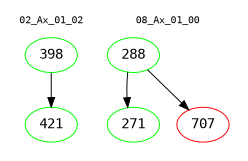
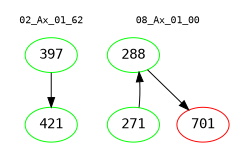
(52, 21) -> (52, 21)
(51, 55) -> (51, 55)
(127, 85) -> (140, 95)
(203, 125) -> (203, 125)
